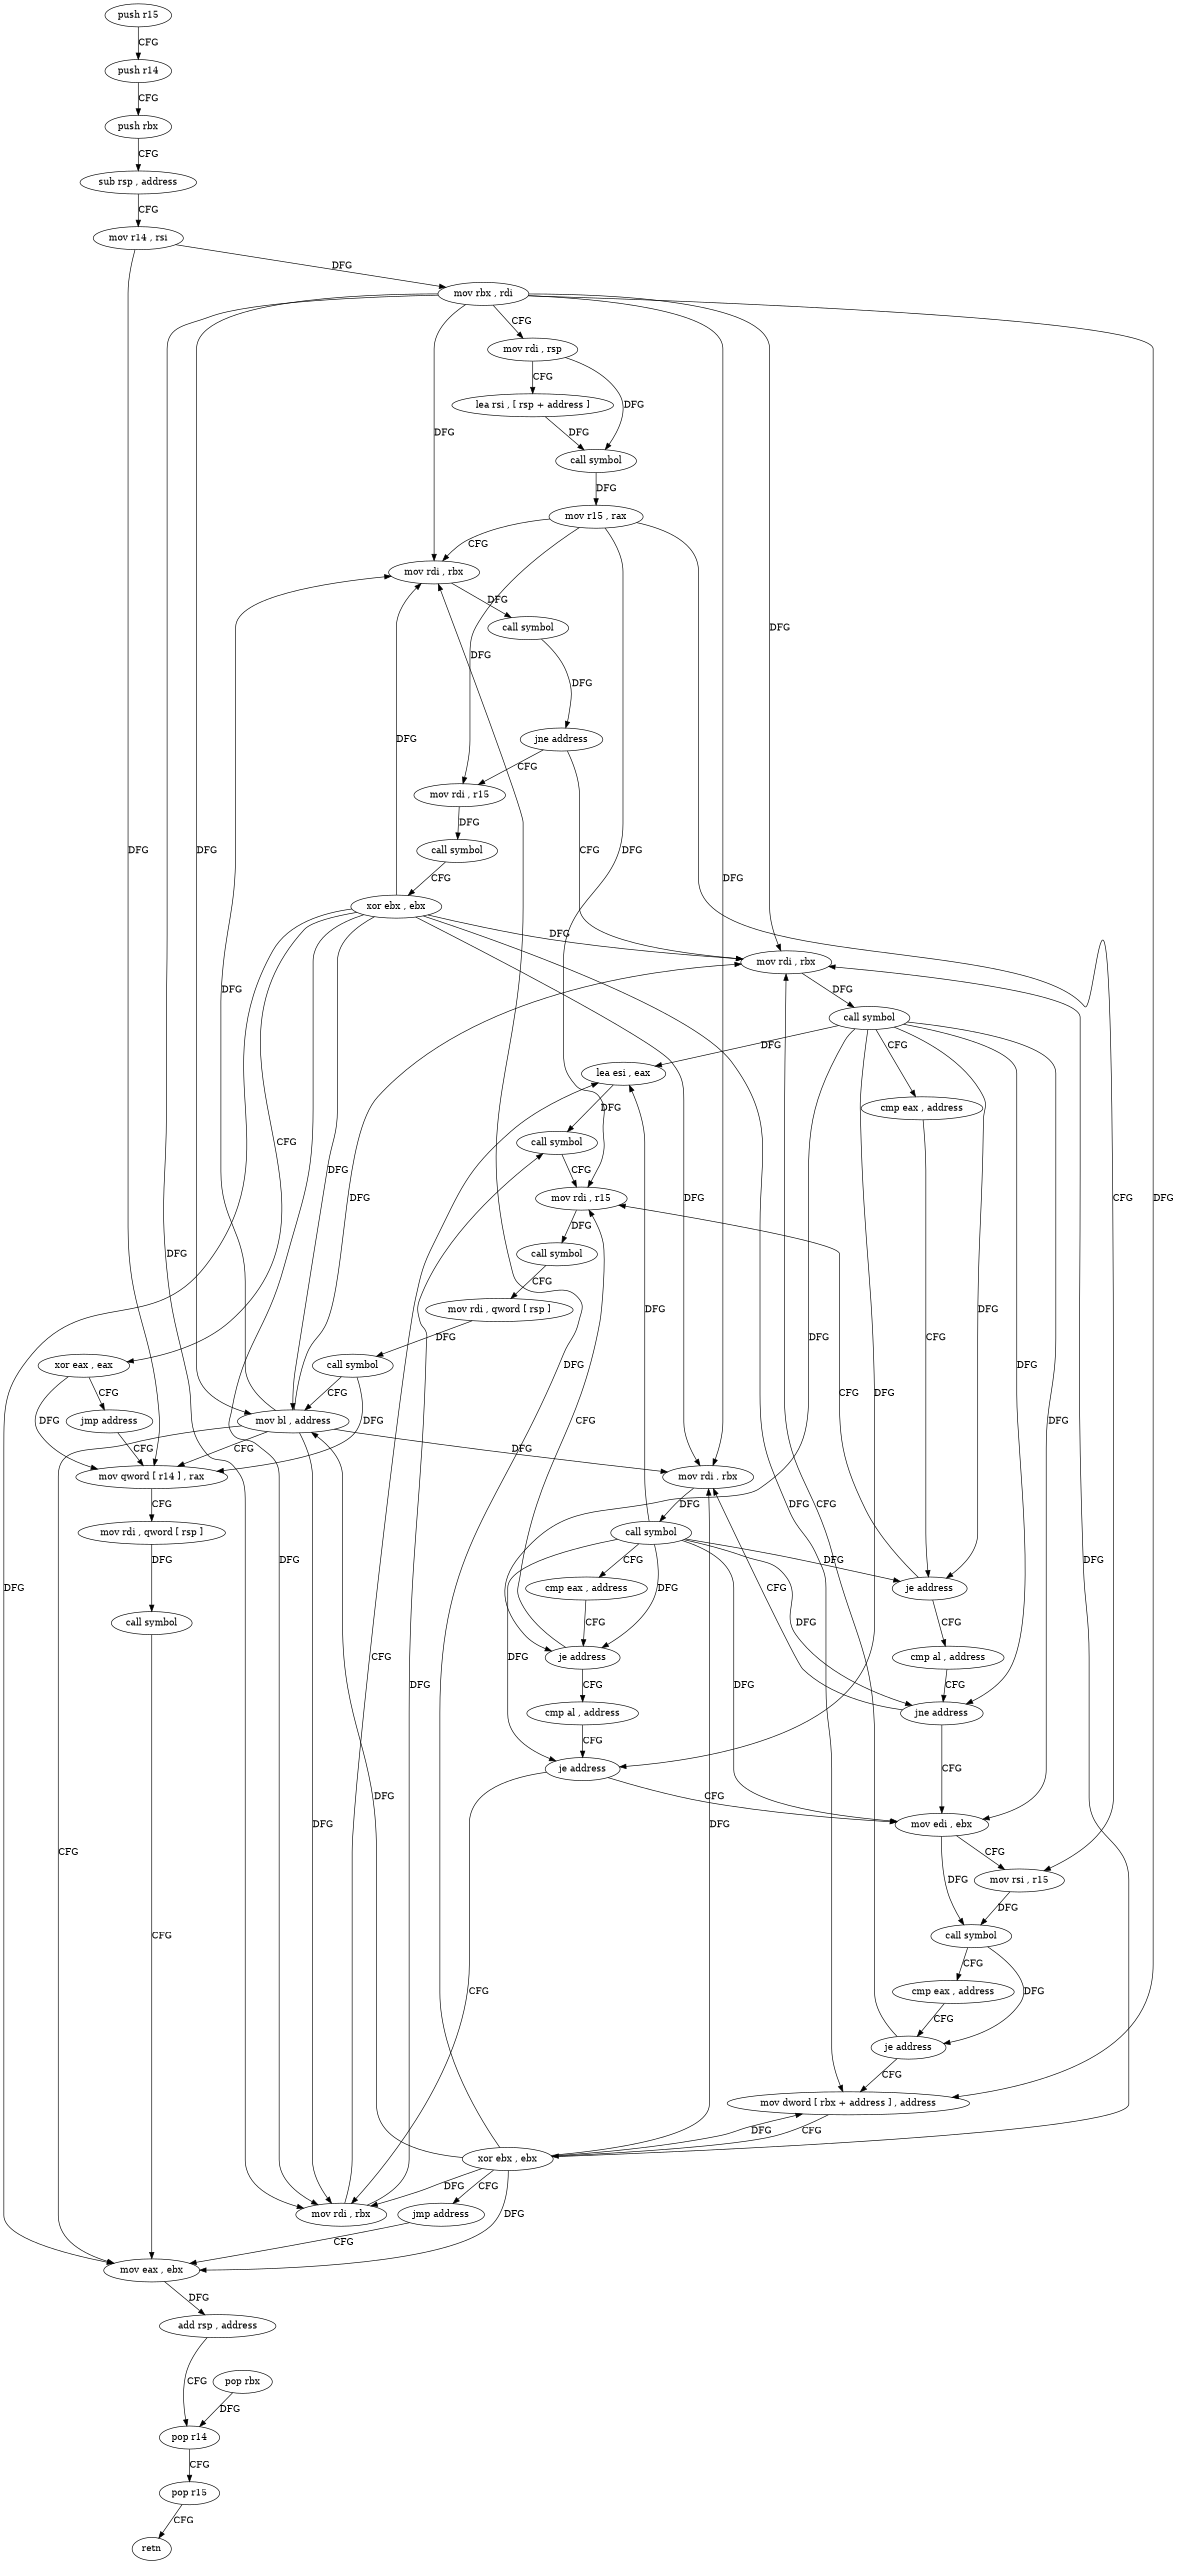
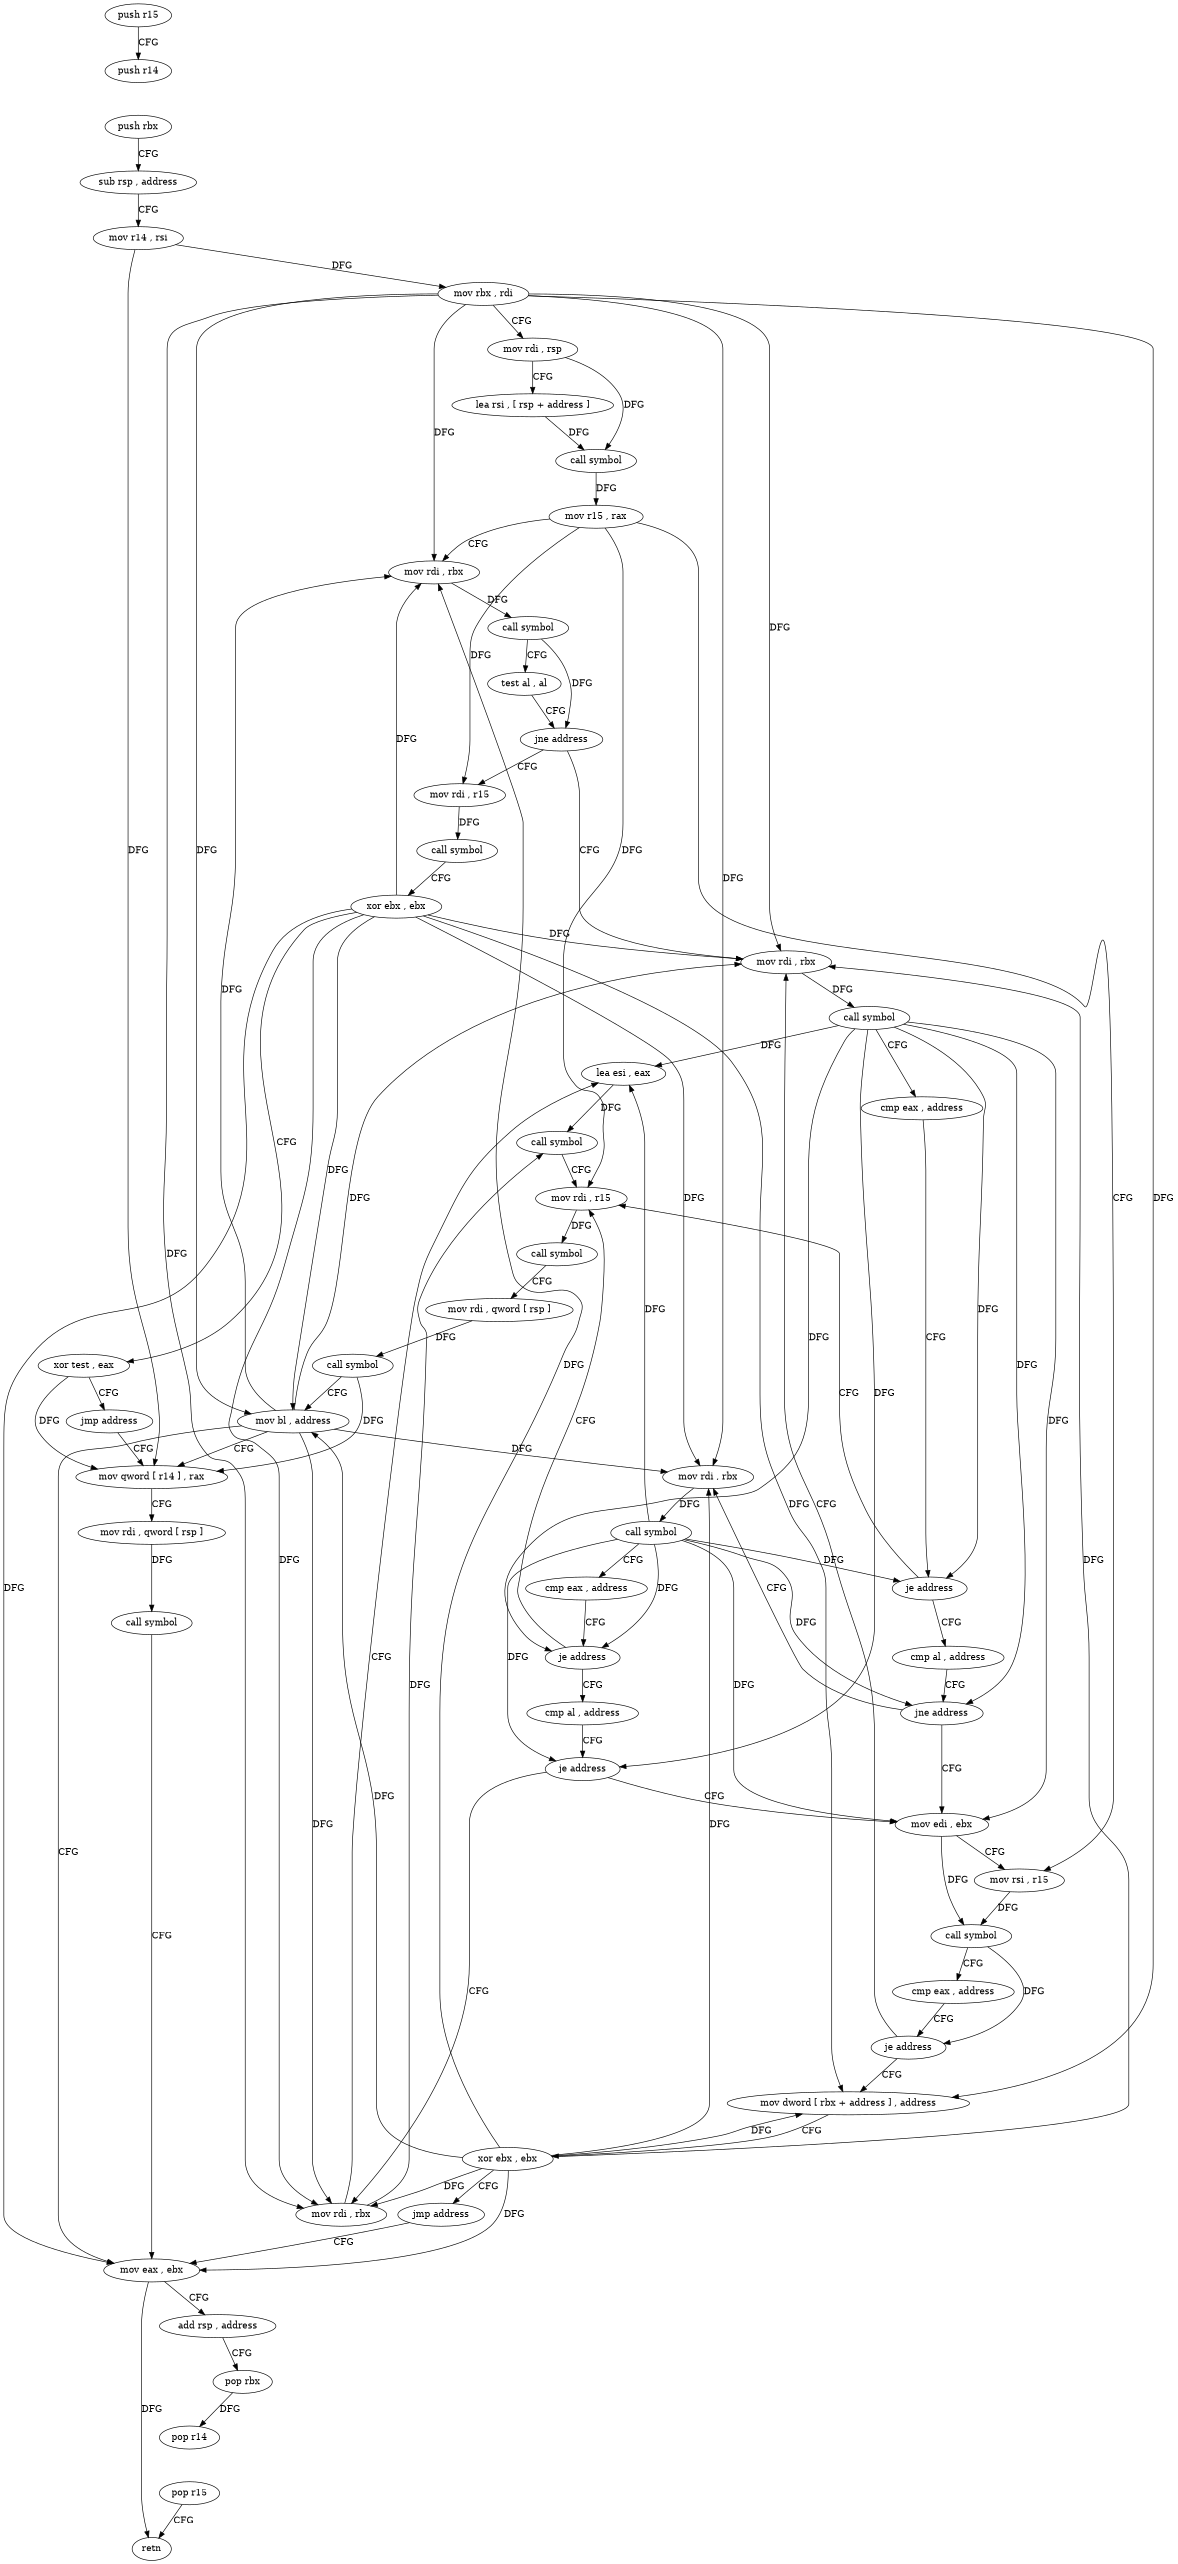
(138, 96) -> none
none -> (524, 684)
(84, 1366) -> (84, 1366)
(199, 2298) -> (199, 2298)
(186, 2376) -> (229, 2351)
none -> (142, 2406)
(190, 2462) -> none
